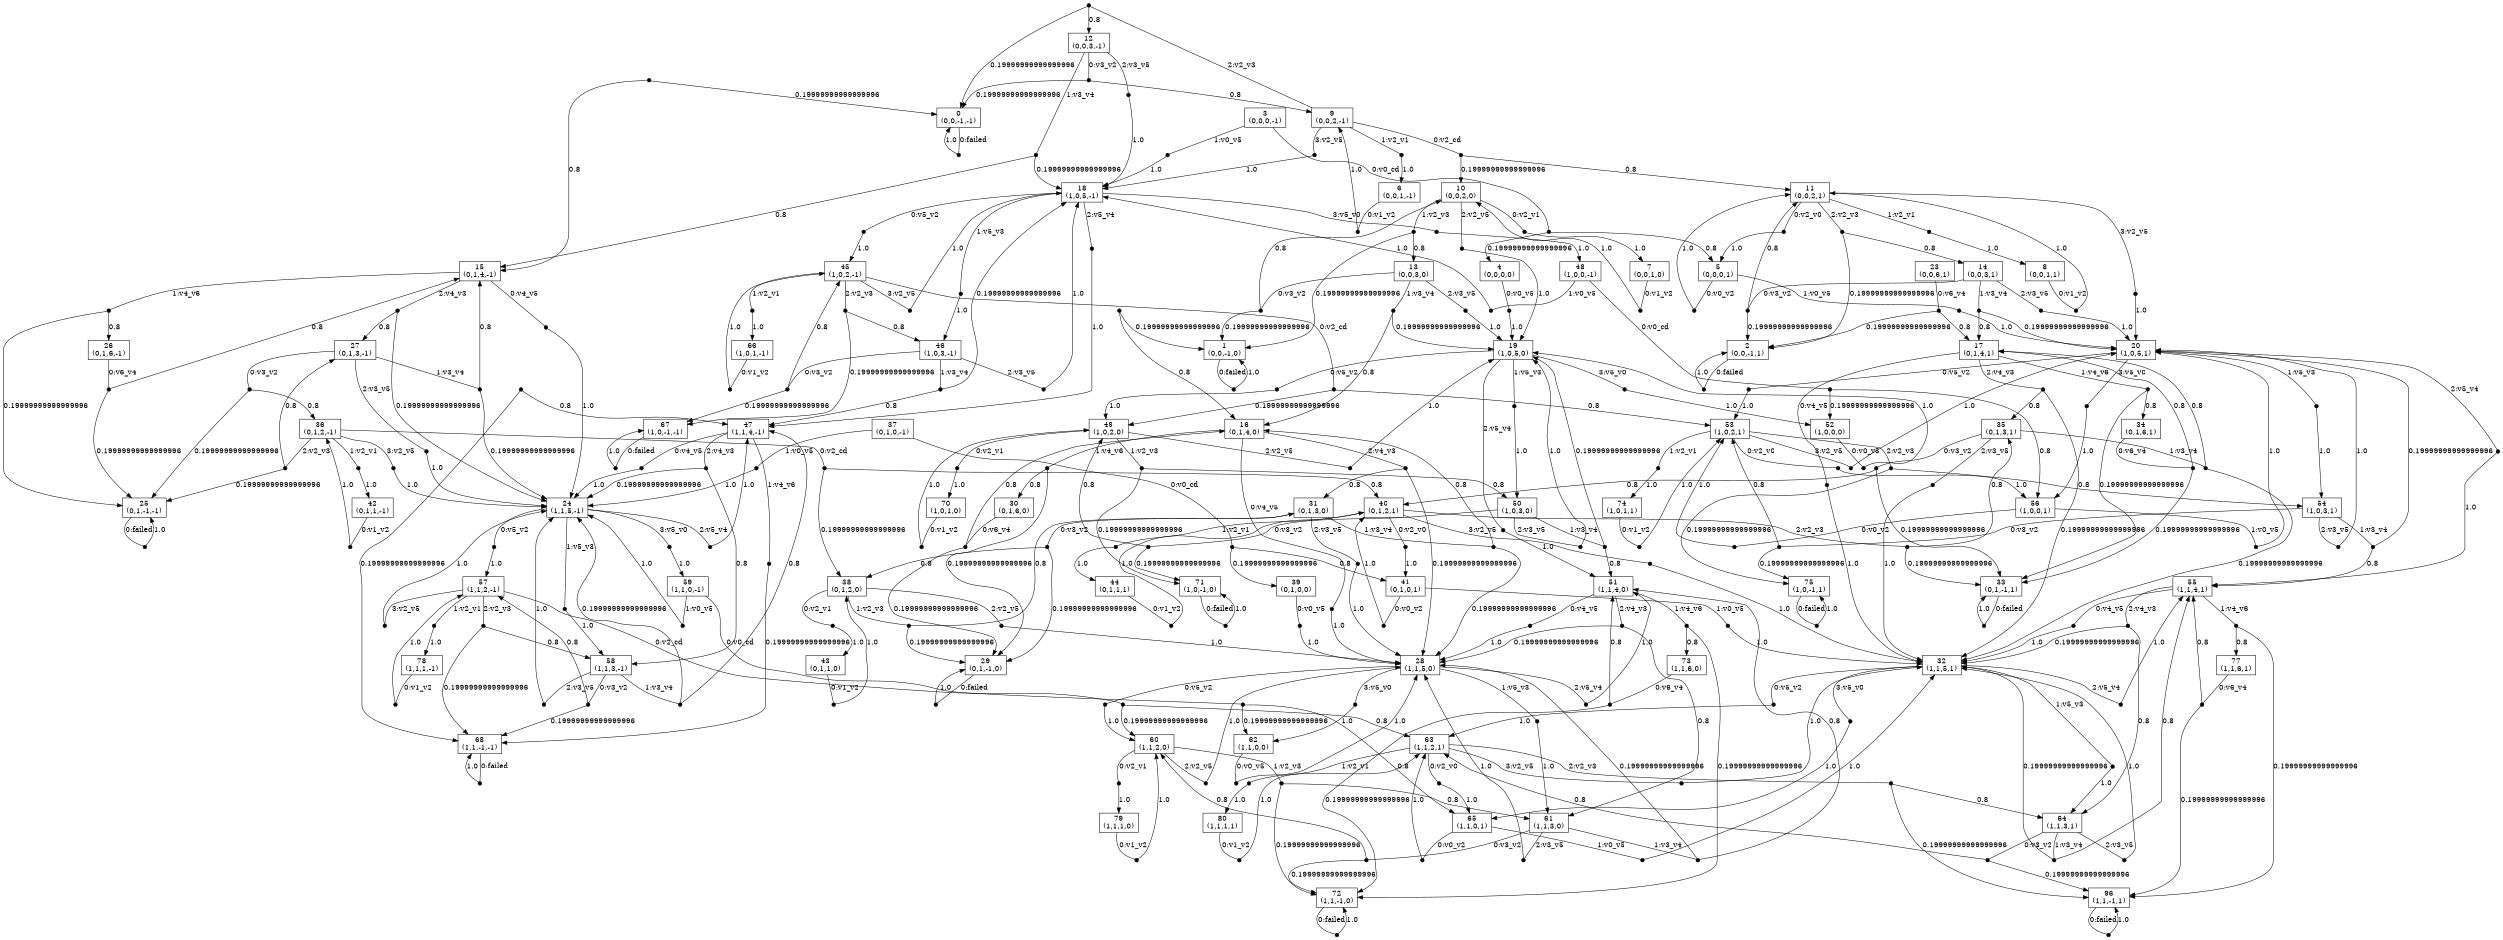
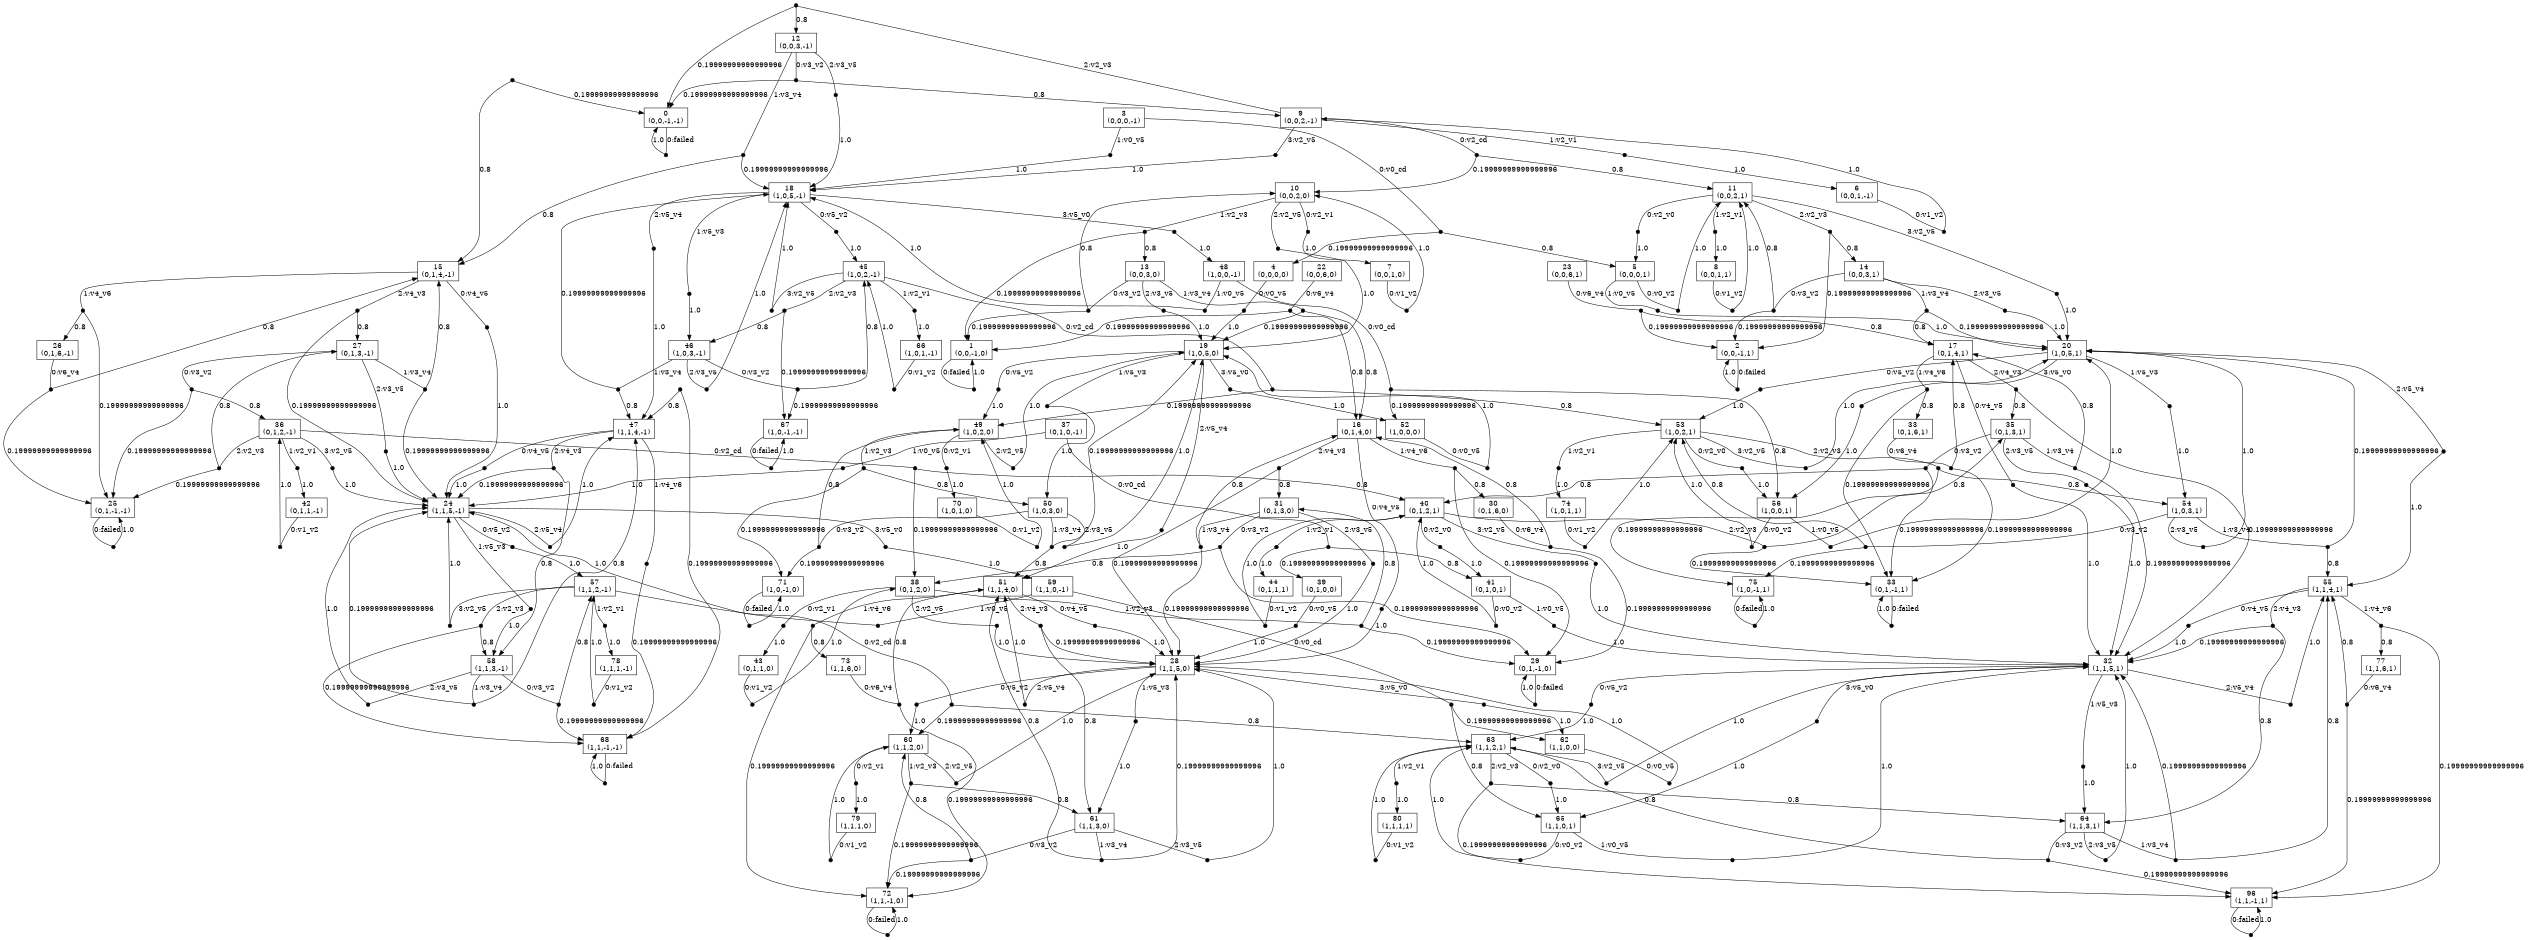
none -> (1322, 271)
(2141, 429) -> (1913, 429)
